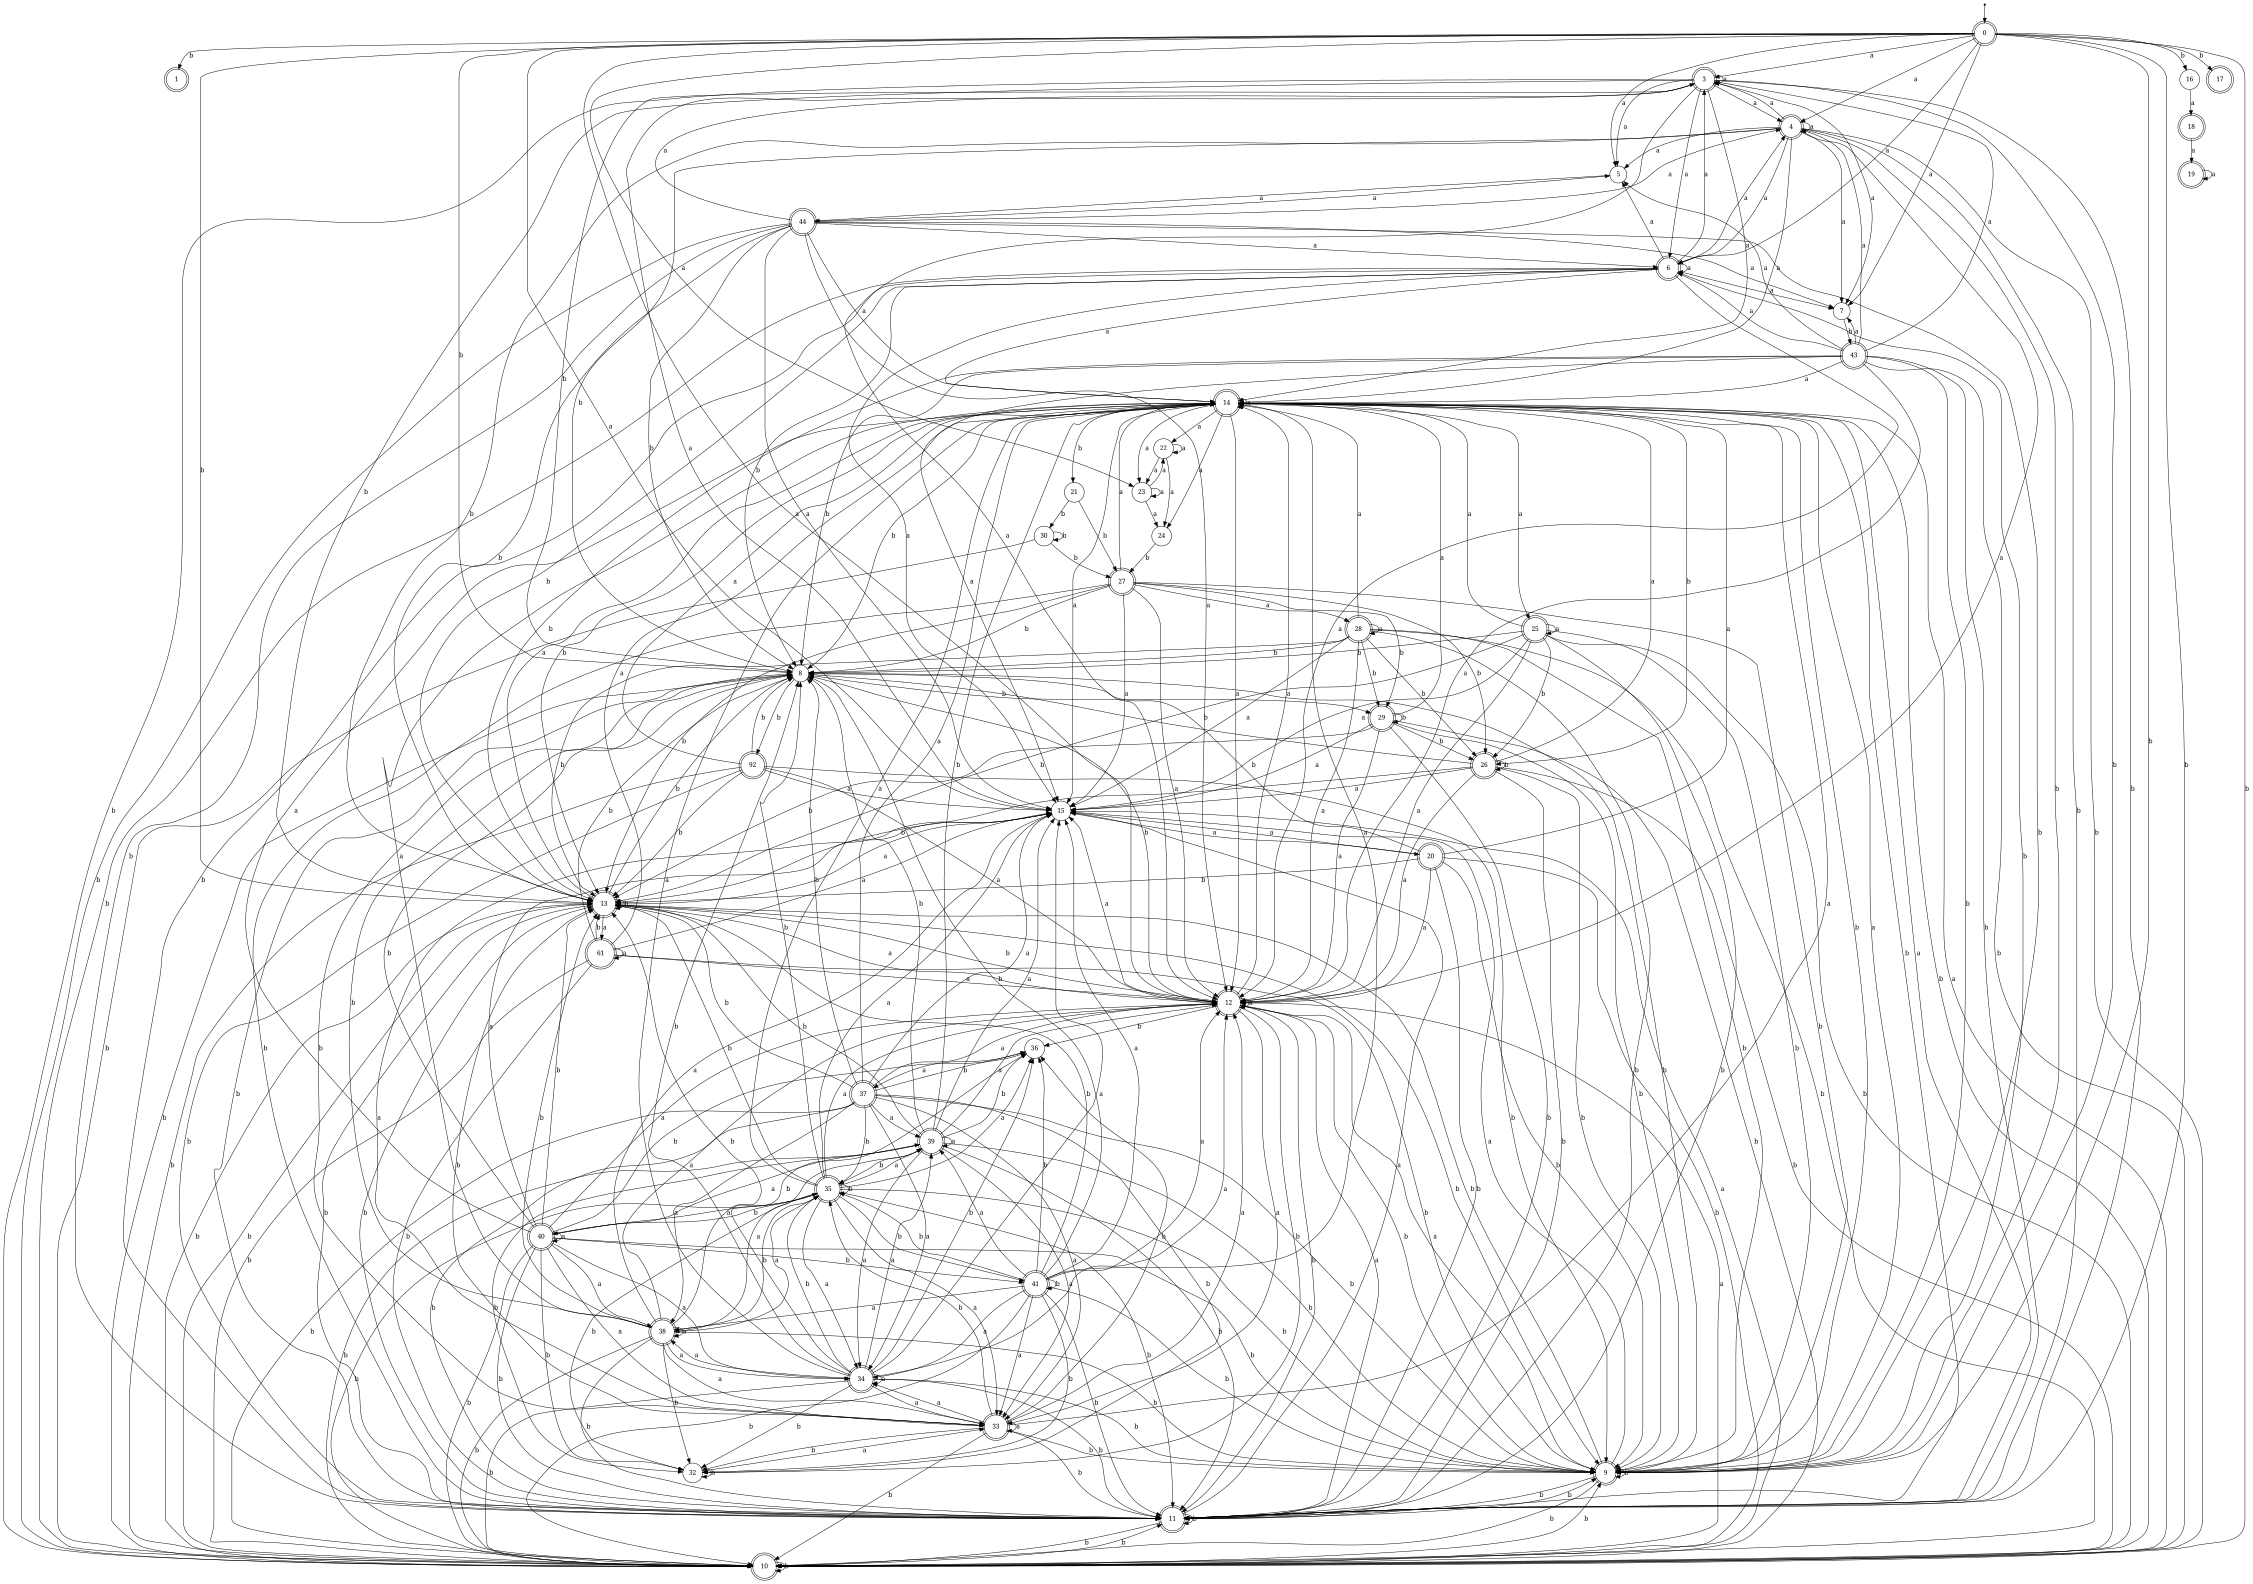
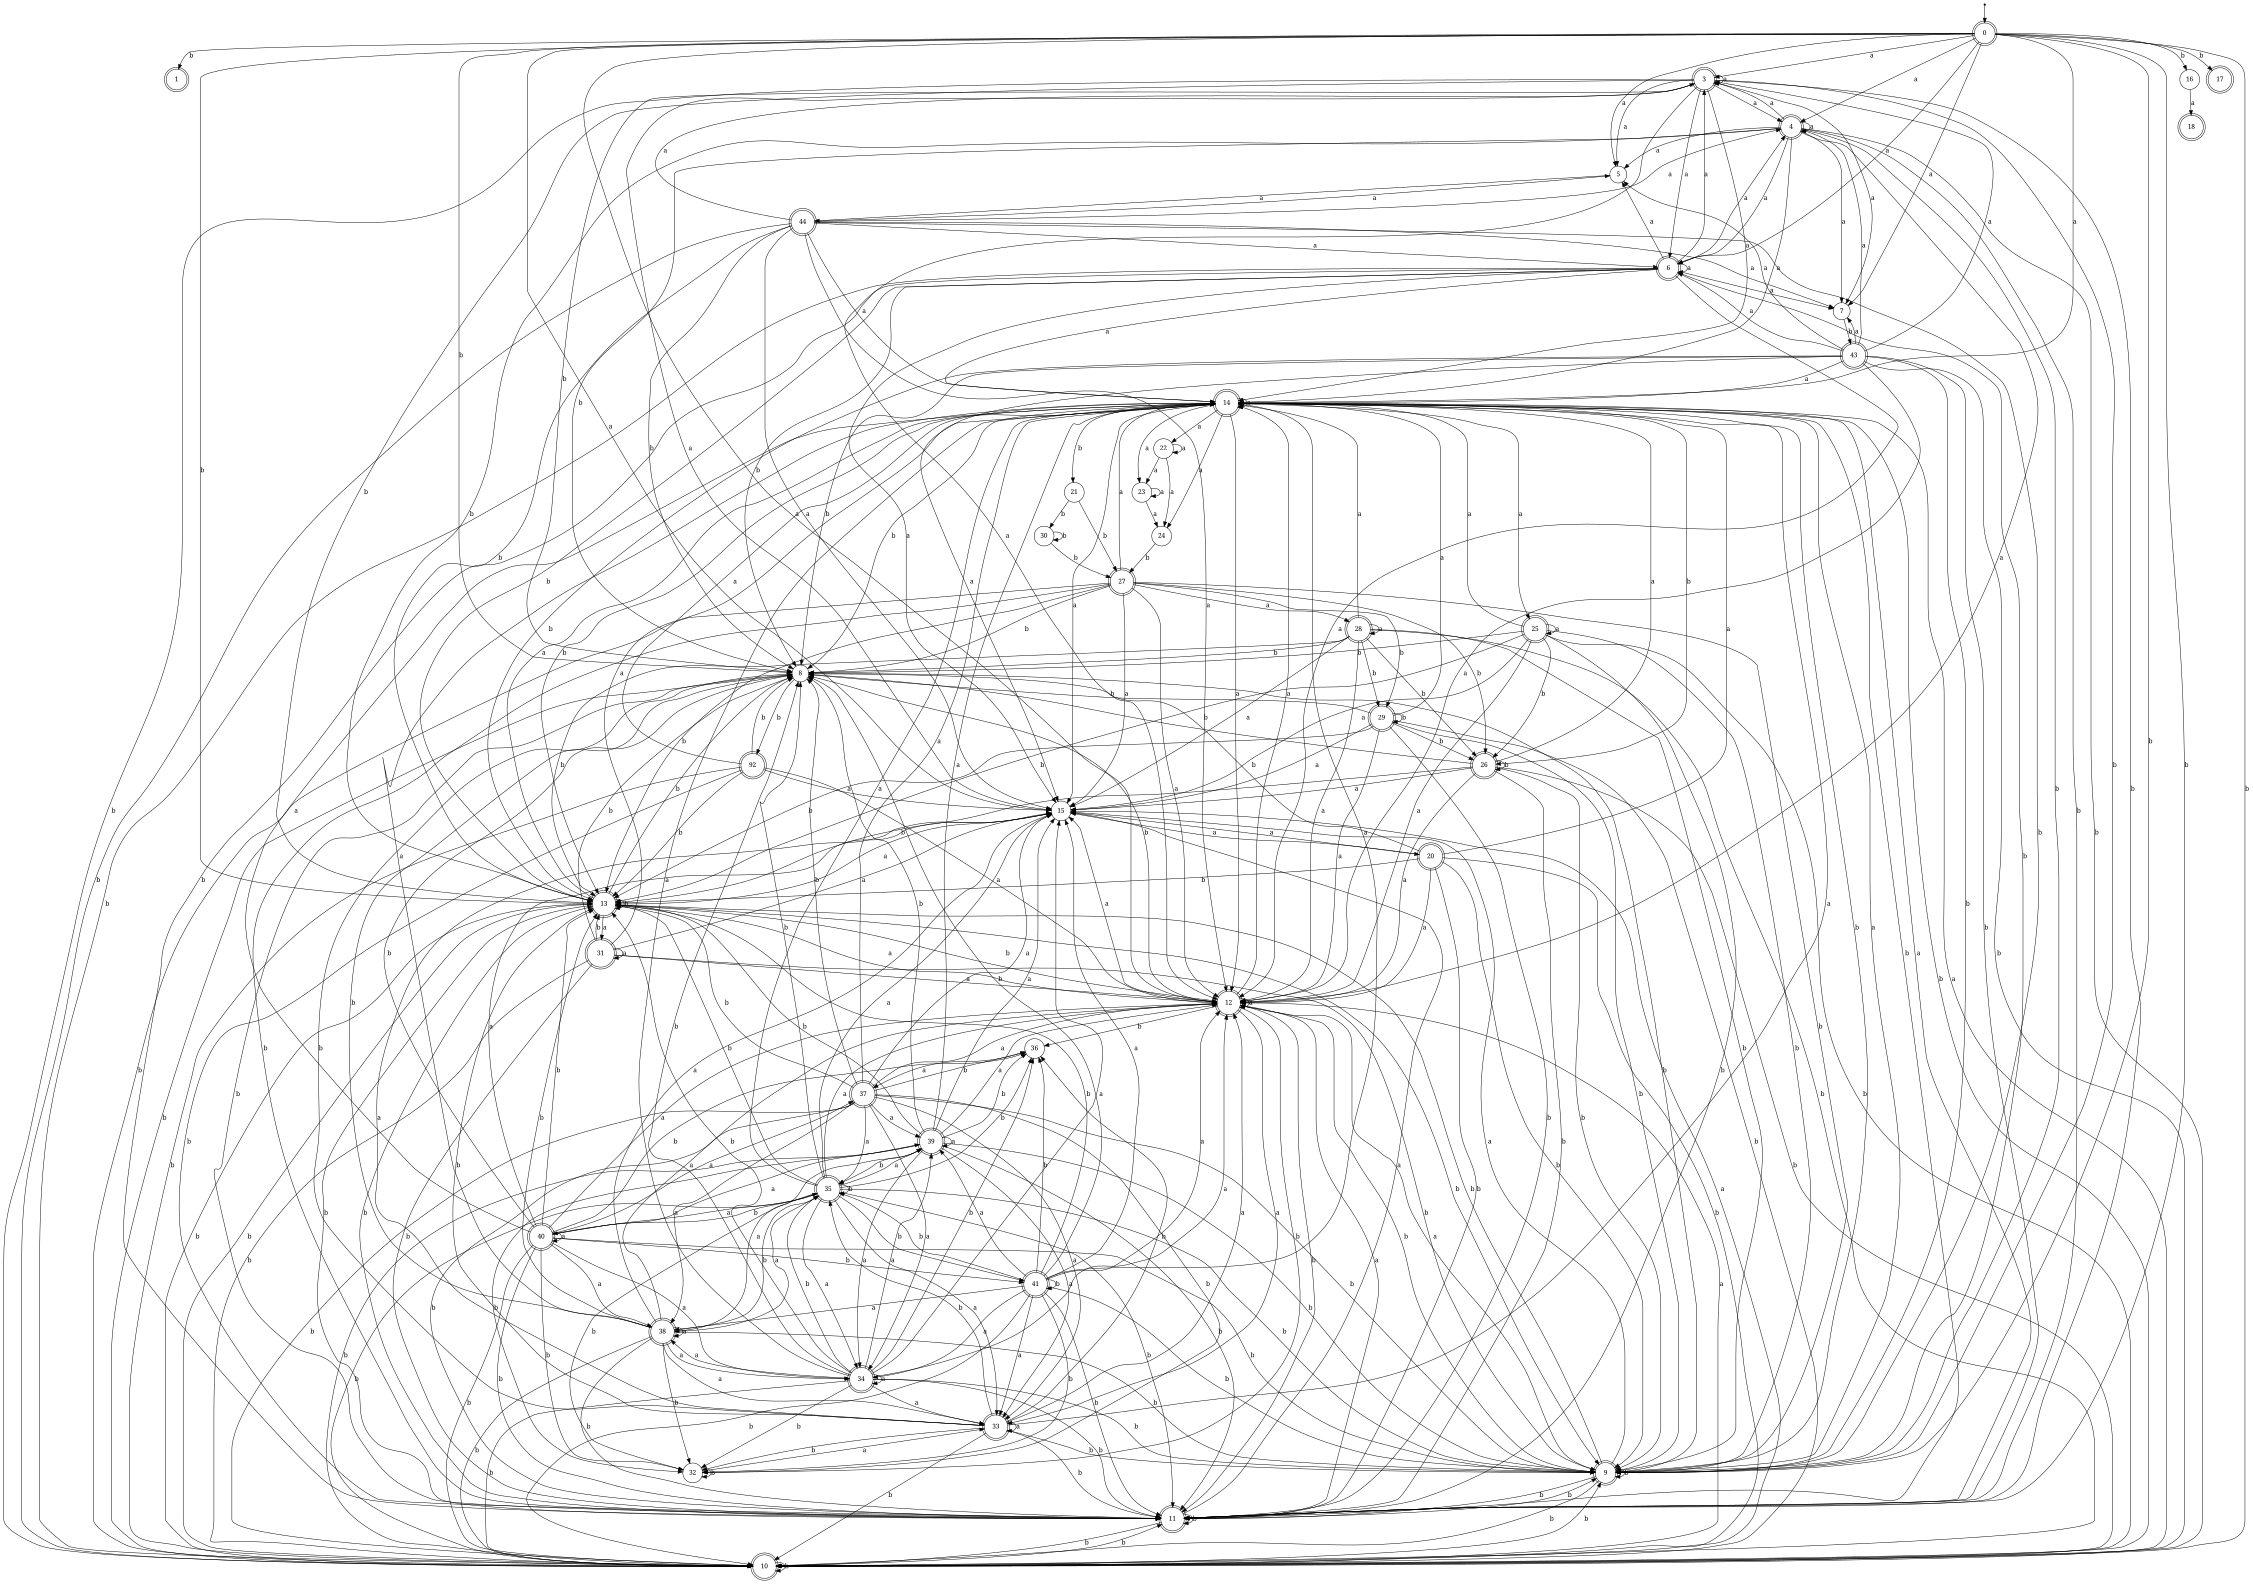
(931, 61) -> (1861, 370)
(2192, 175) -> none
(1159, 476) -> none
(1087, 699) -> (1092, 696)
(958, 765) -> (958, 765)
(1436, 832) -> none
(601, 953) -> (601, 953)
(102, 1054) -> (144, 1042)
(1003, 1118) -> (1003, 1118)
(1631, 1141) -> none
(868, 1142) -> (868, 1142)
(76, 1160) -> none
(783, 1181) -> none
(730, 1404) -> (707, 1163)
(931, 1404) -> none
